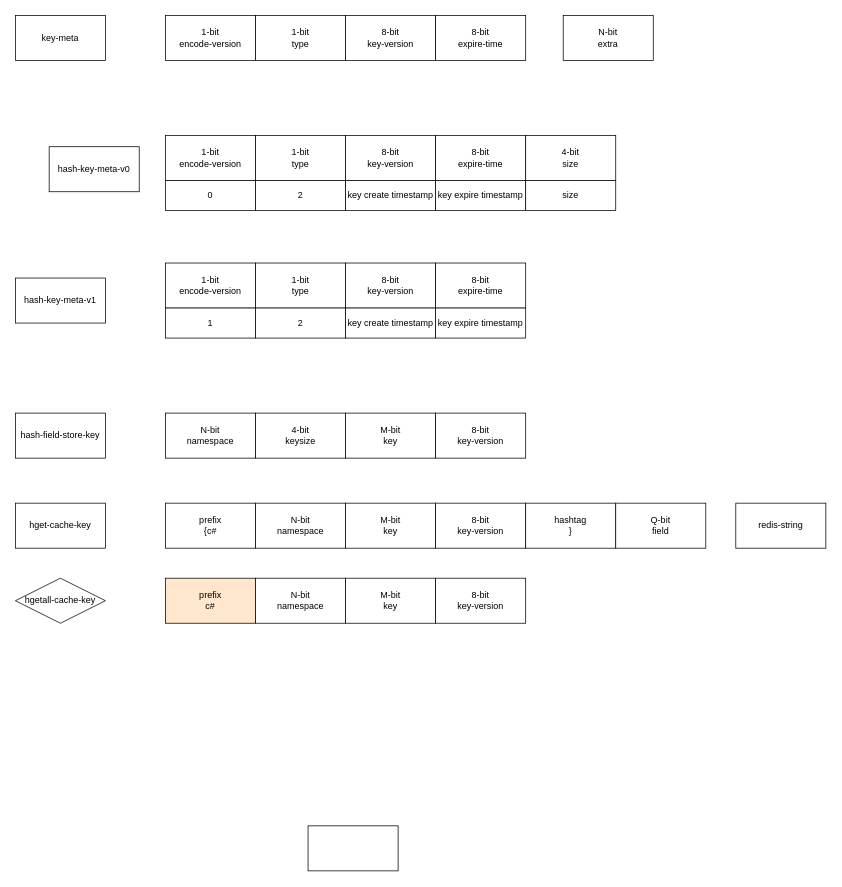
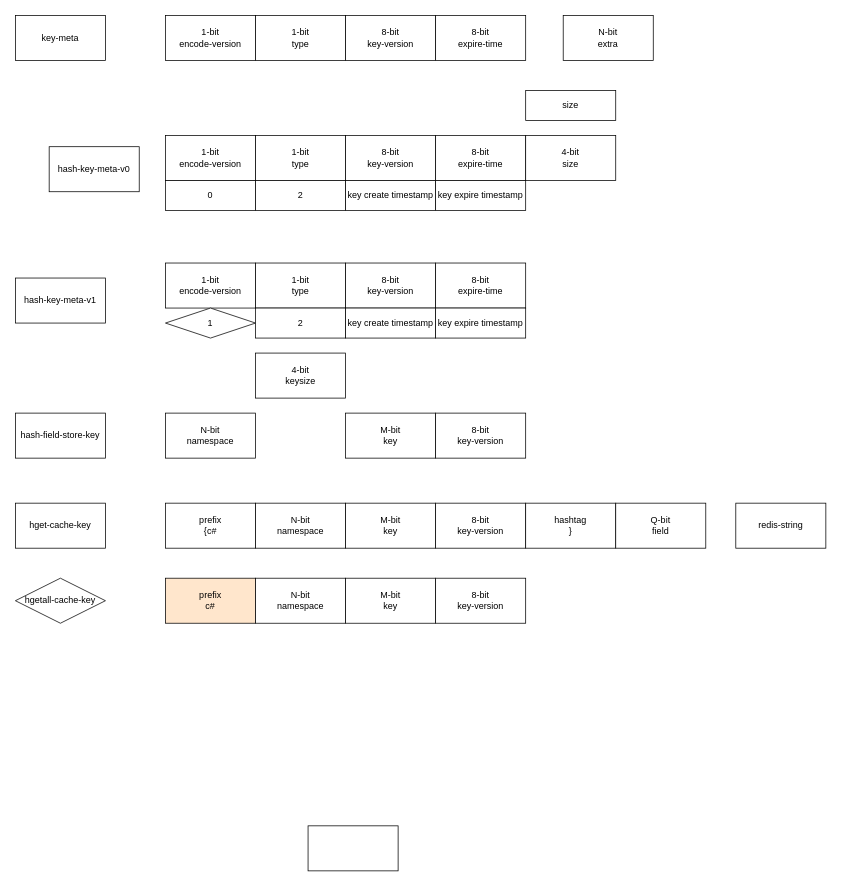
(570, 195) -> (570, 105)
(210, 323) -> (210, 323)
(300, 435) -> (300, 375)
